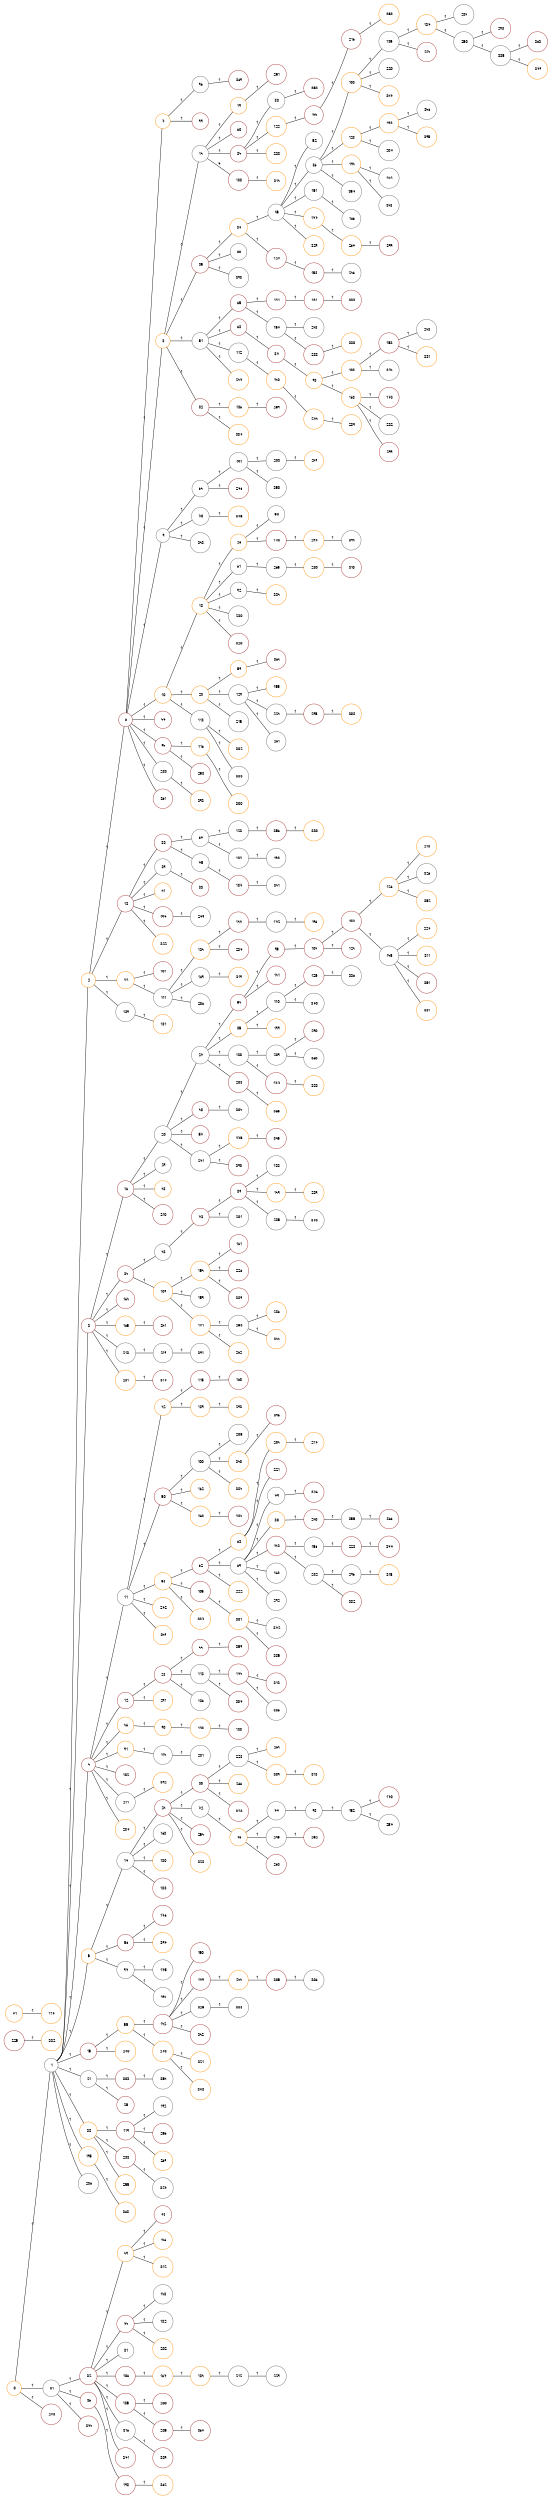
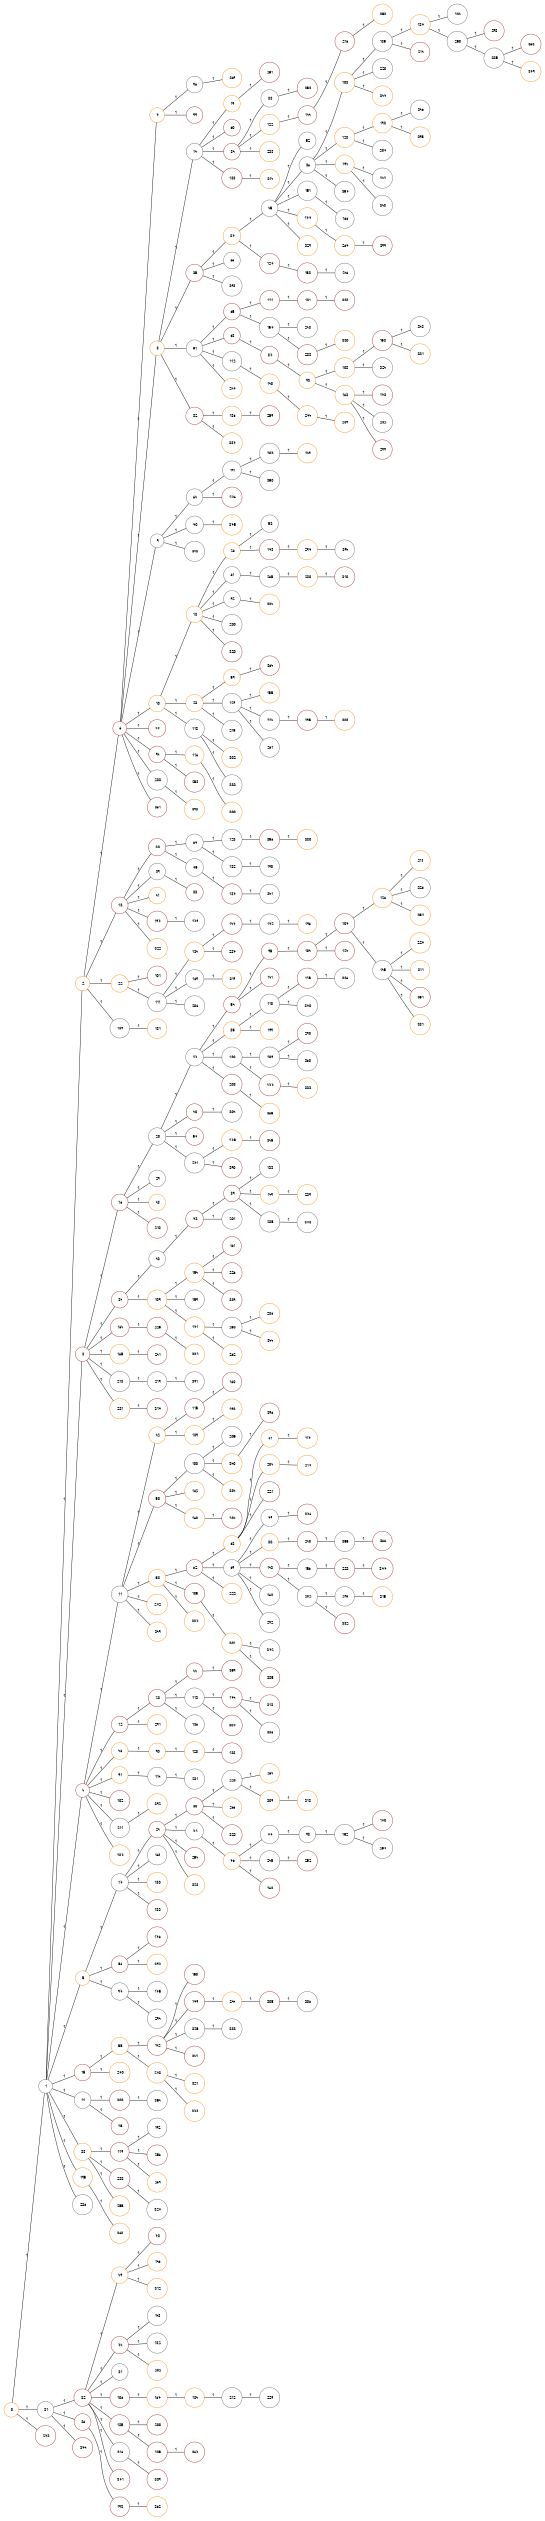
(239, 80) -> (232, 78)
(219, 164) -> (213, 162)
none -> (138, 1327)
none -> (250, 1491)
